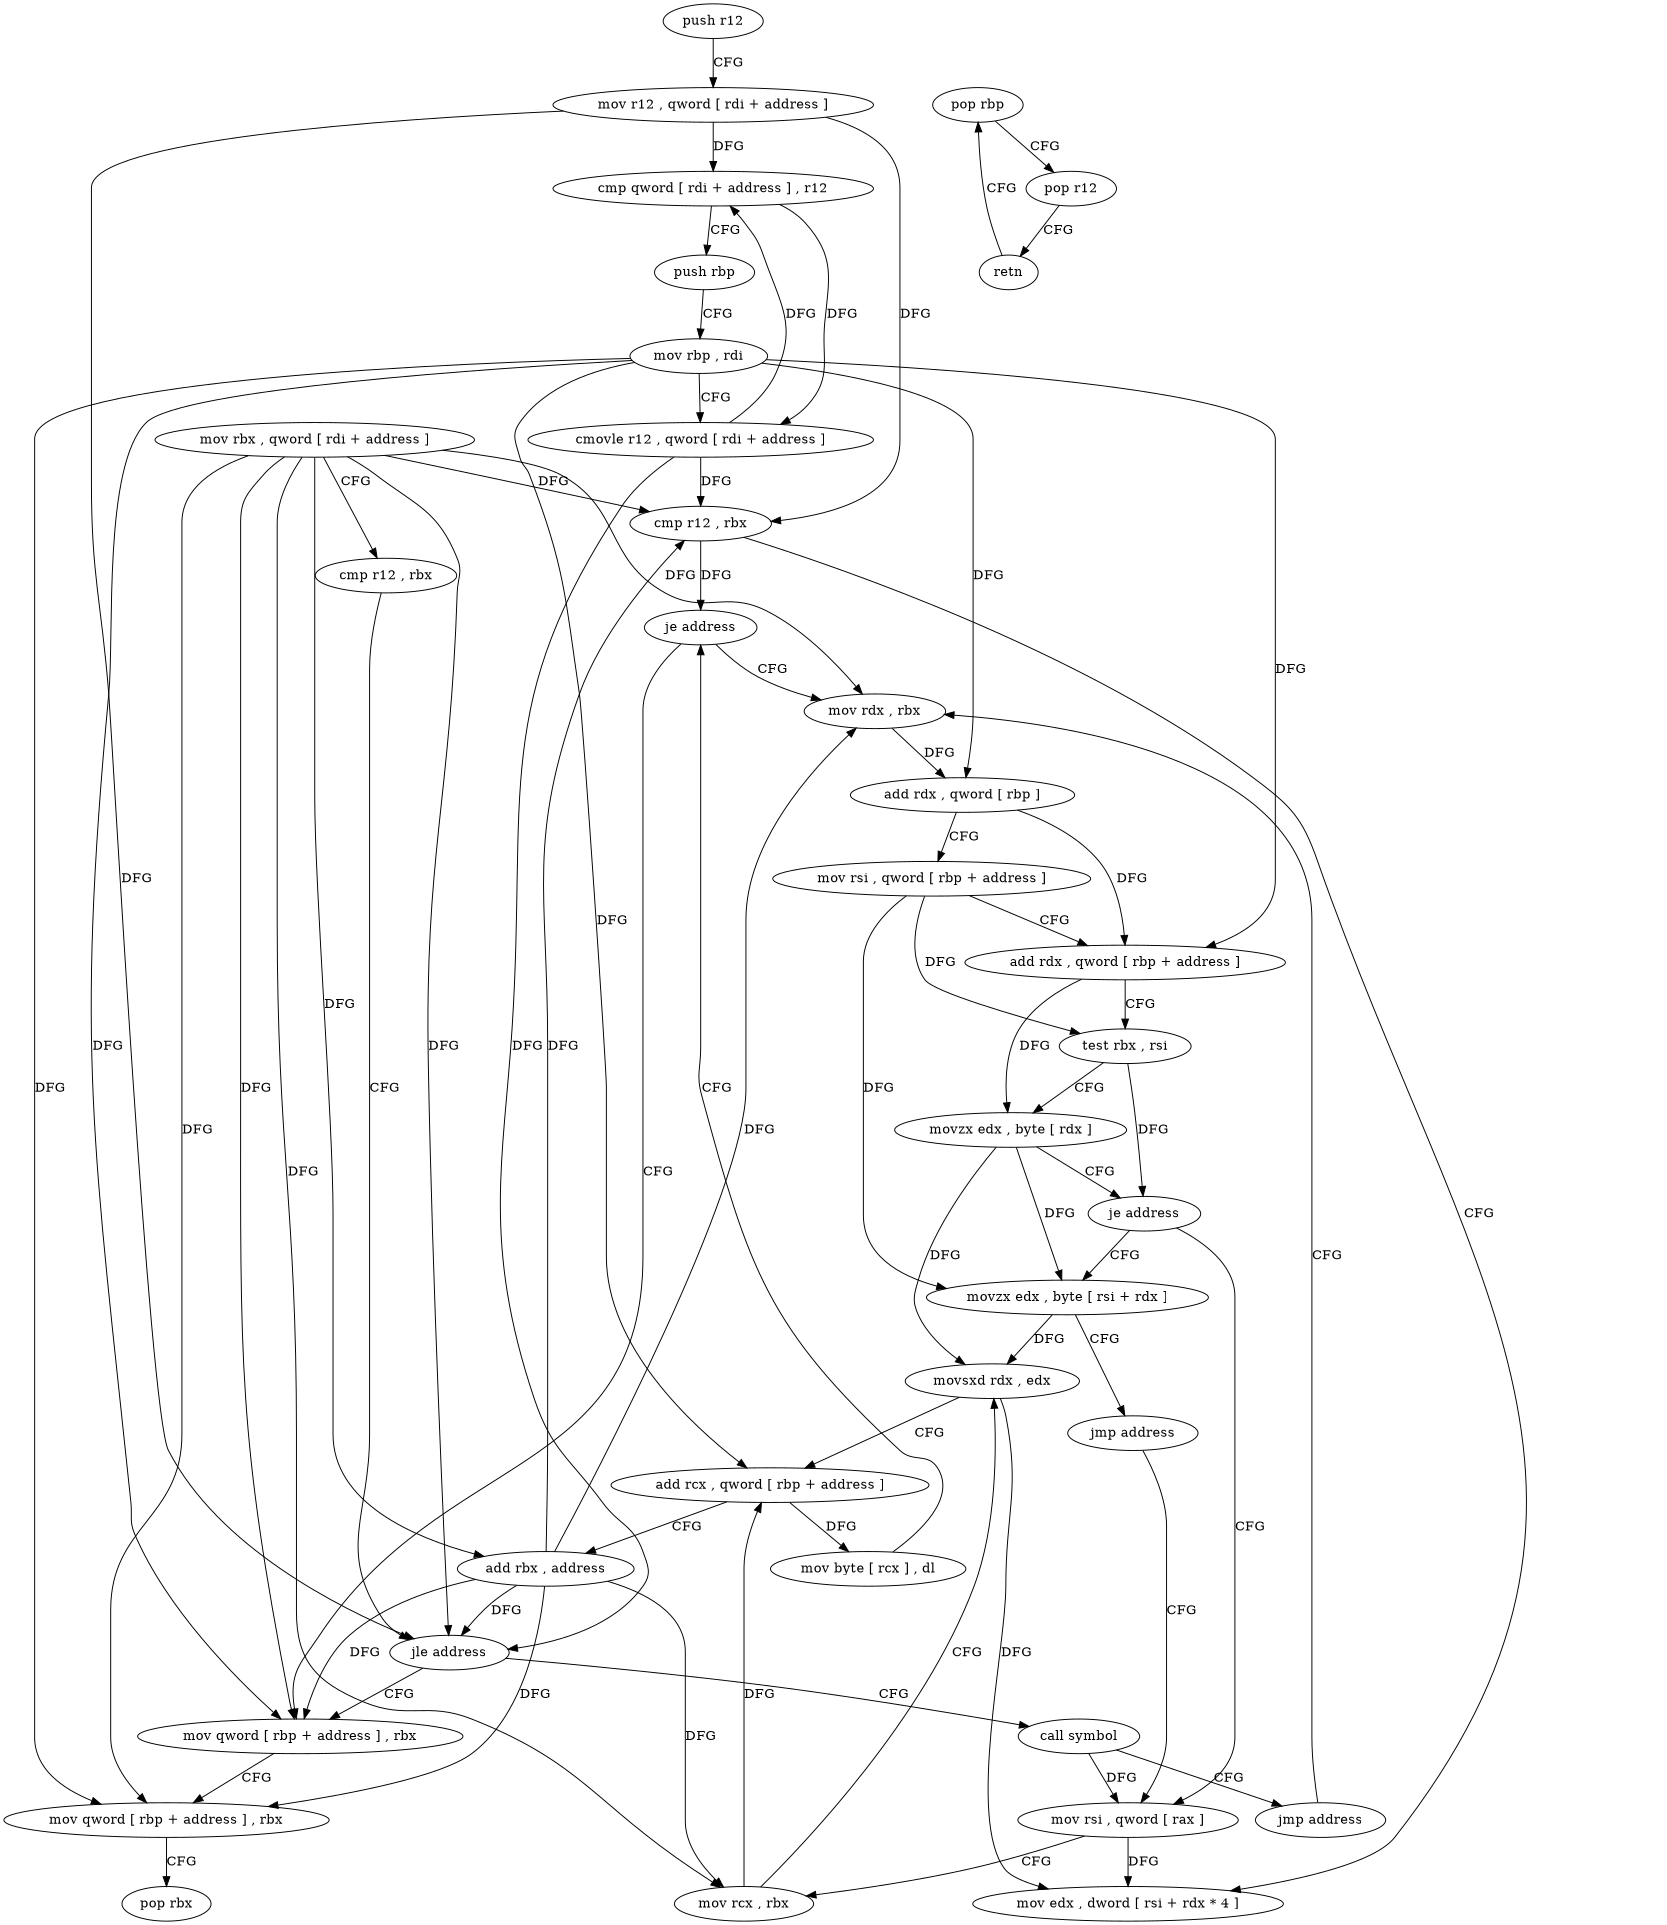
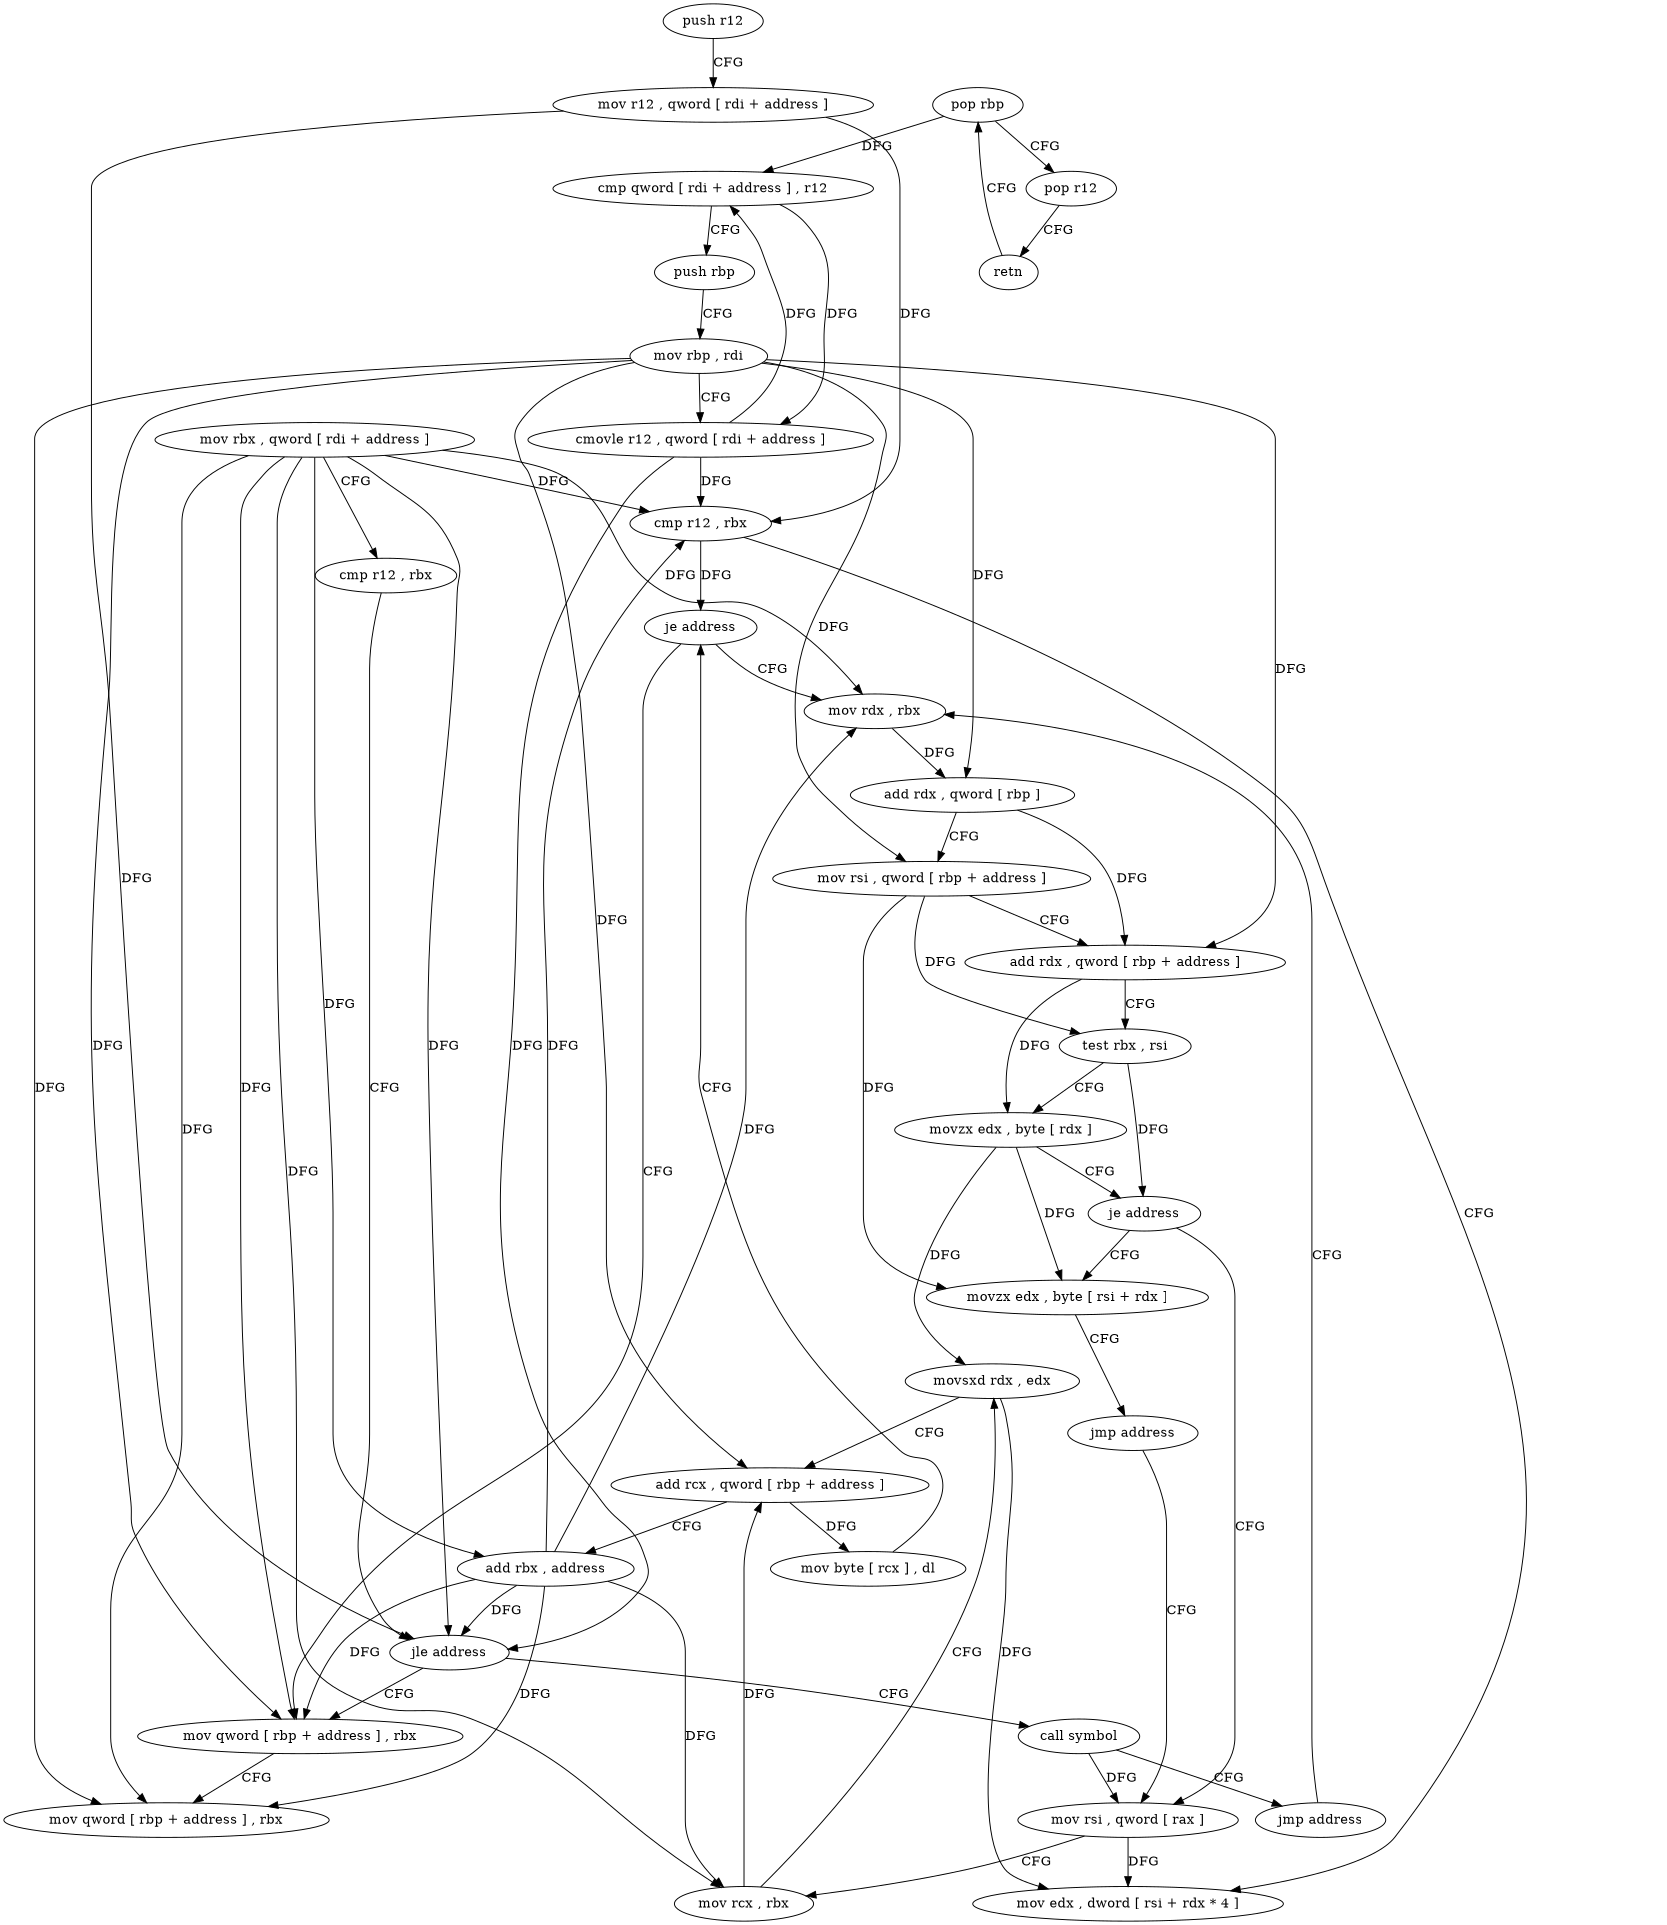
(713, 142) -> (858, 143)
none -> (829, 589)
(1033, 1336) -> none
(167, 1904) -> none
